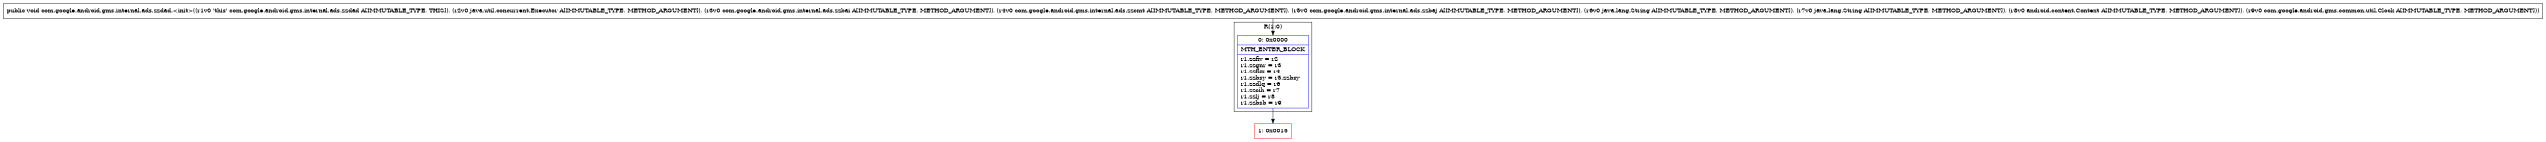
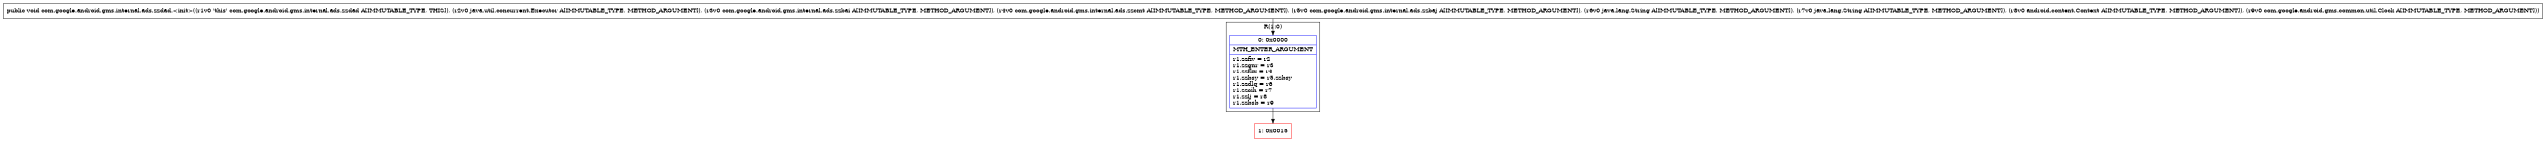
(1273, 50) -> (1273, 50)
